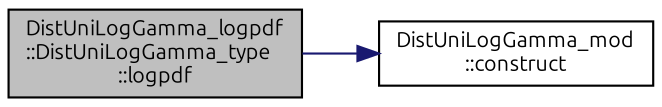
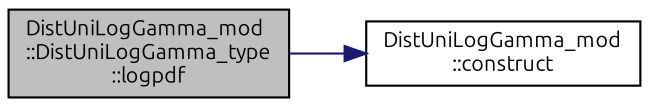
(155, 54) -> (149, 54)
